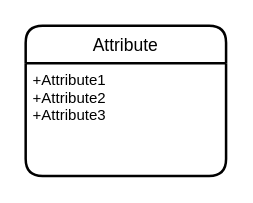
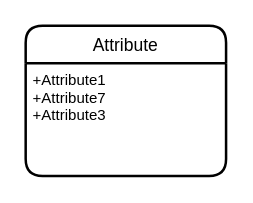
(77, 80) -> (77, 80)
